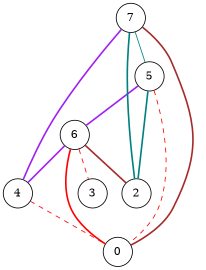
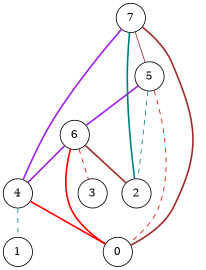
(140, 47) -> (140, 47)
(143, 135) -> (143, 135)
(68, 223) -> (68, 223)
none -> (18, 252)
